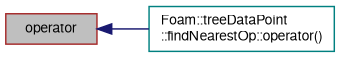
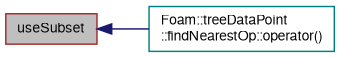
(51, 29) -> (51, 29)
